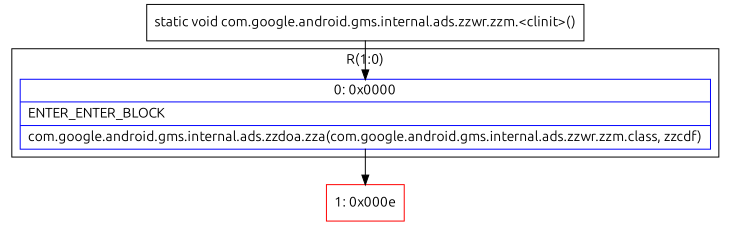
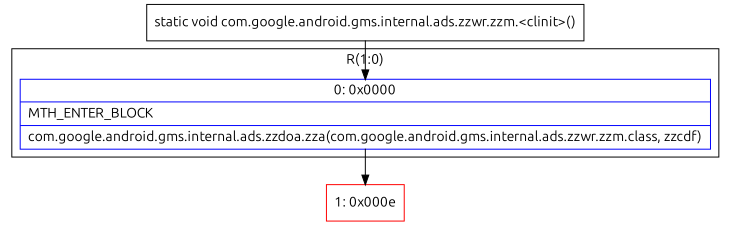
(97, 113) -> (91, 113)
